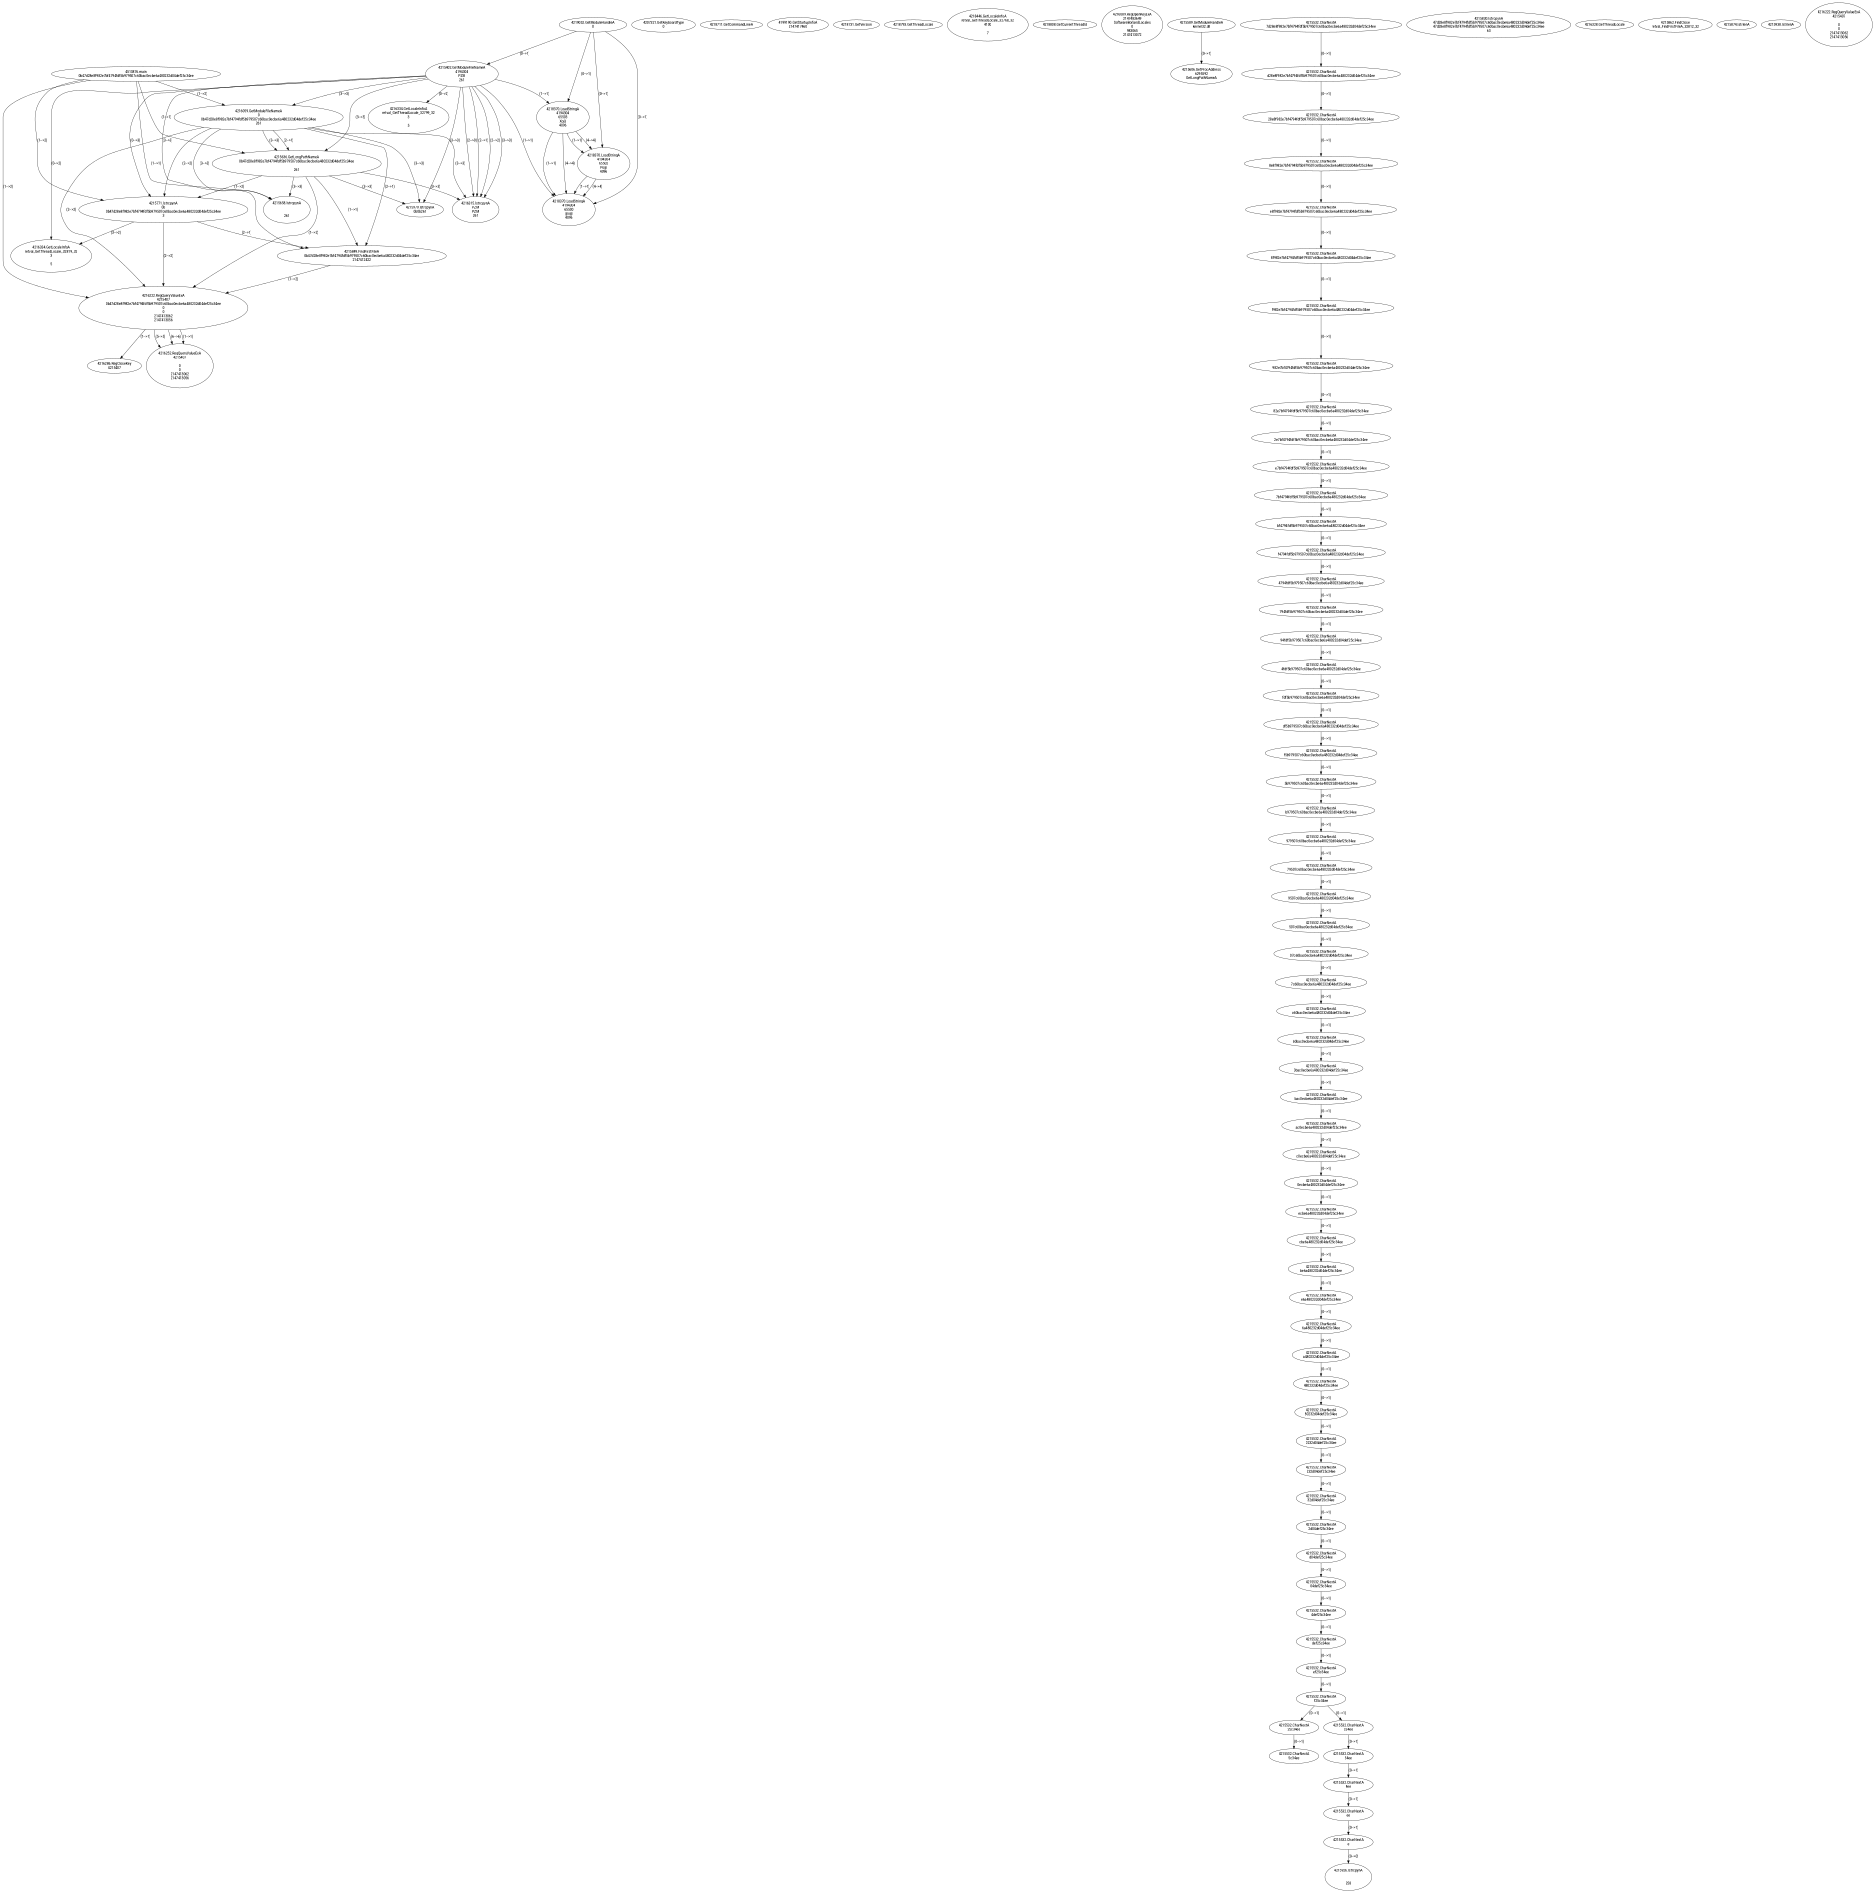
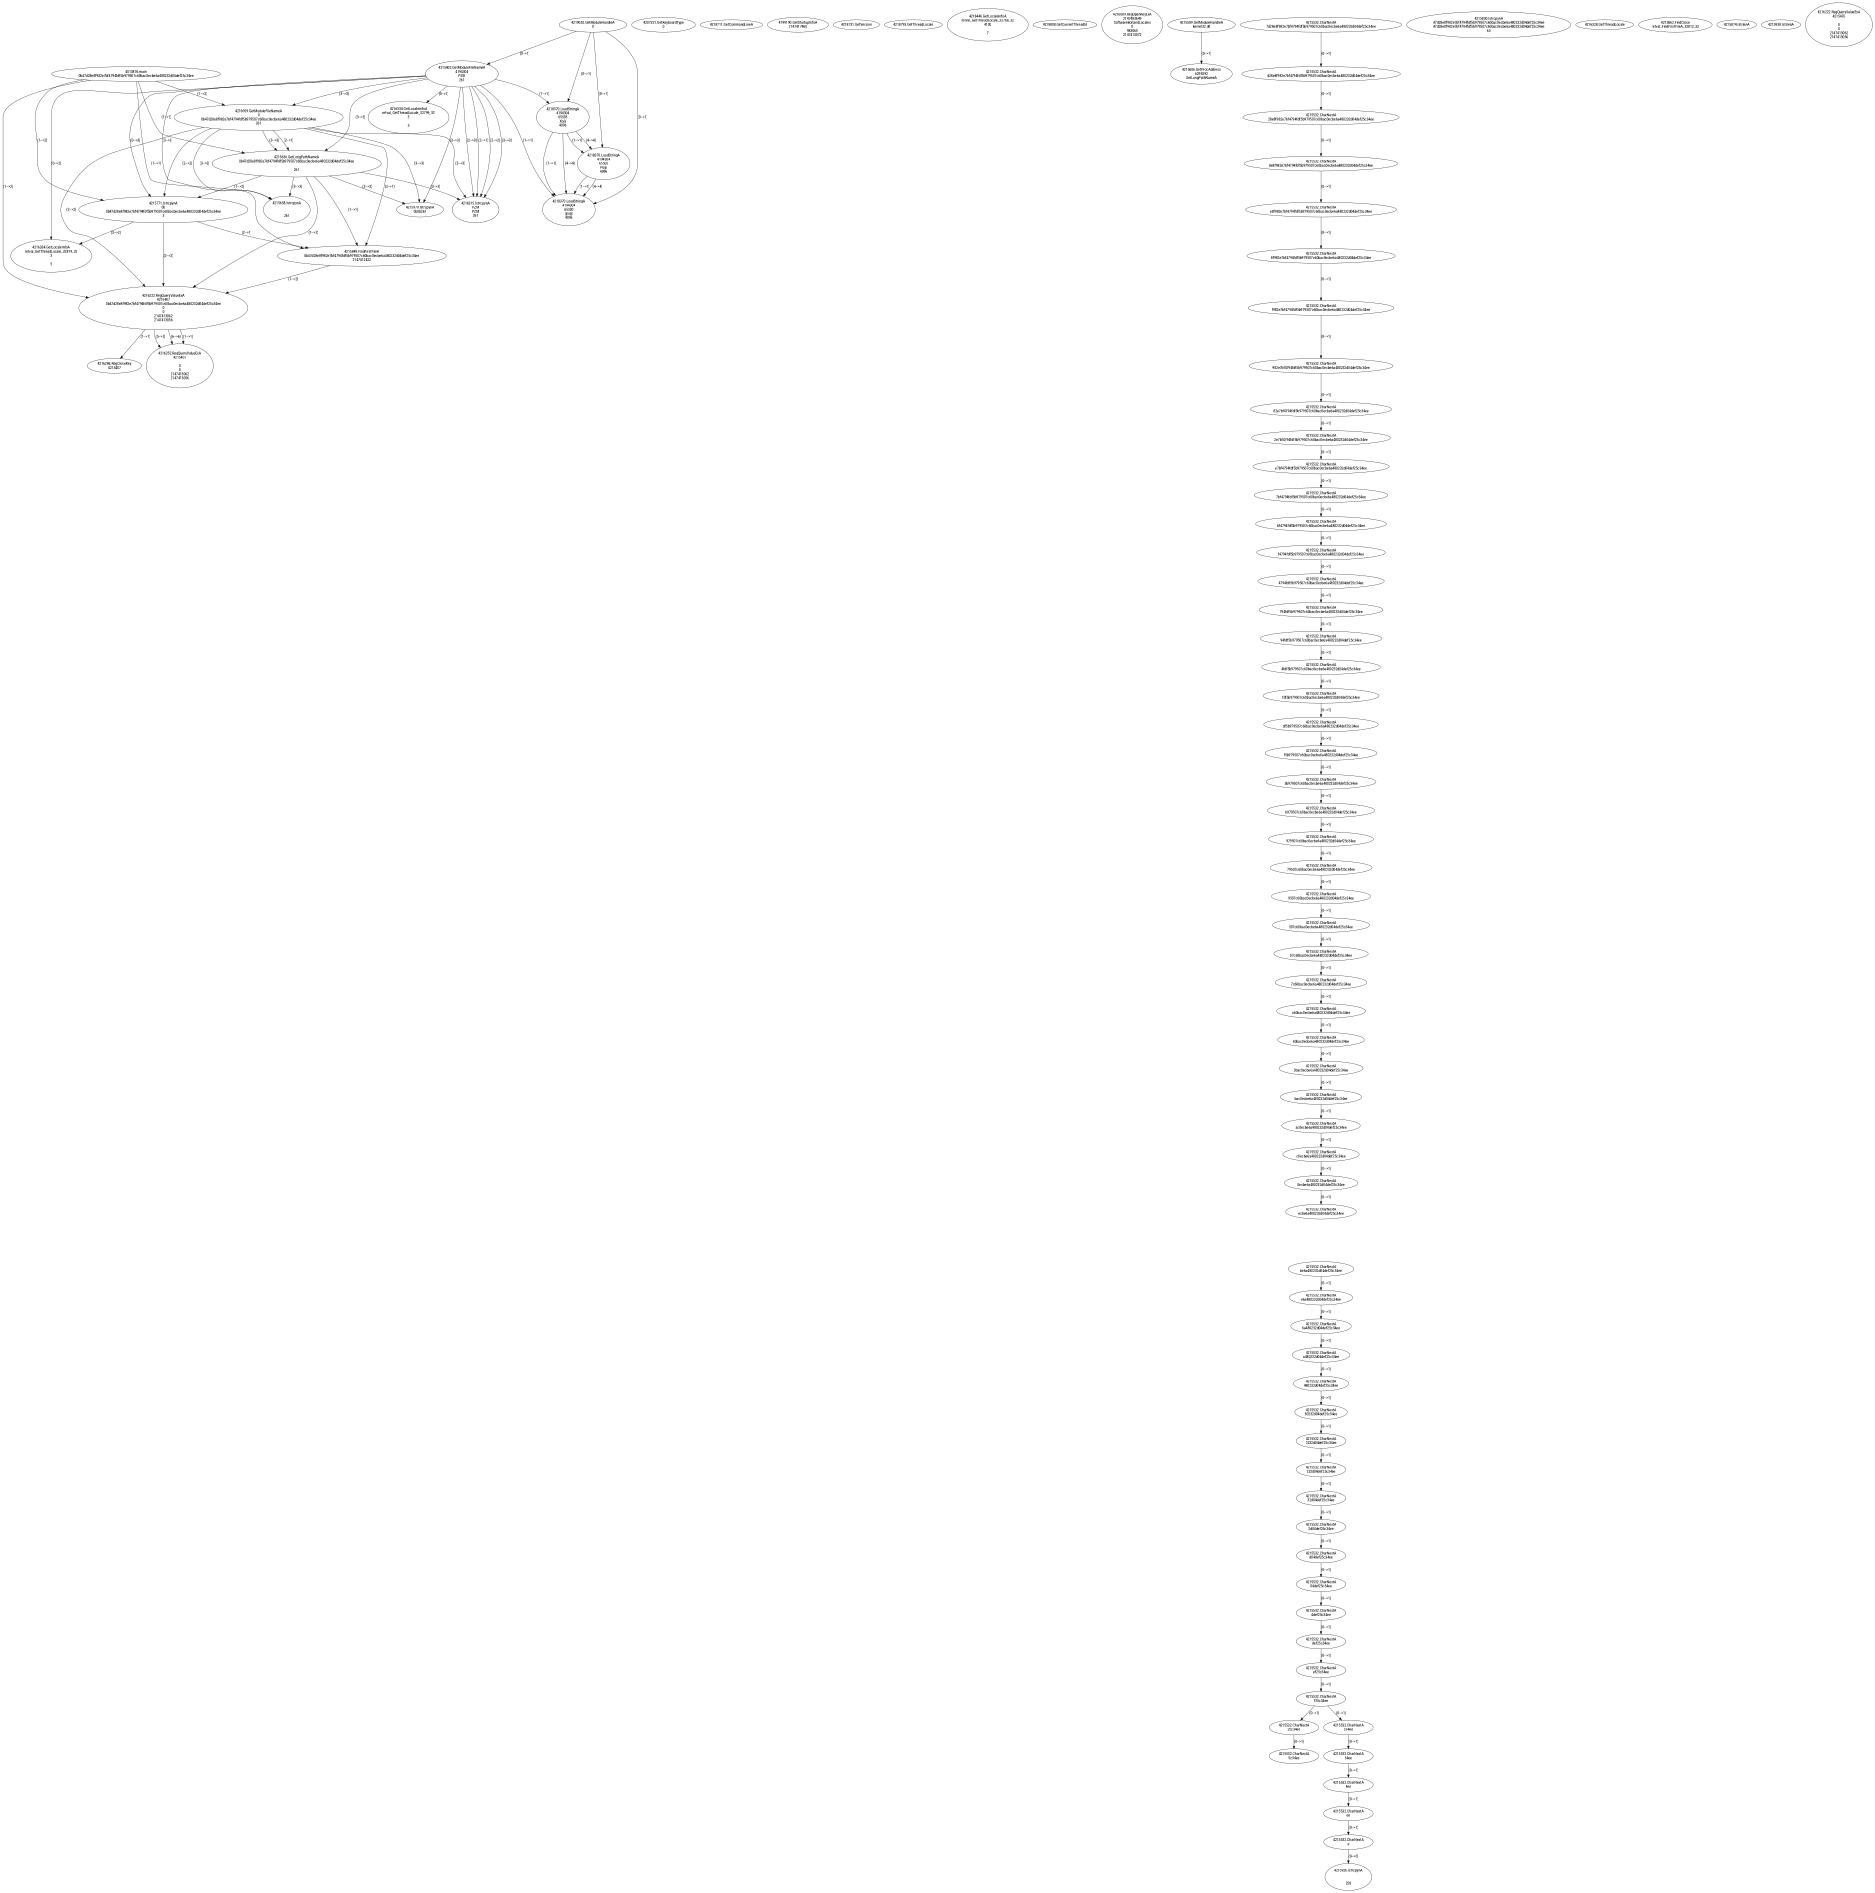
(1321, 1240) -> none
